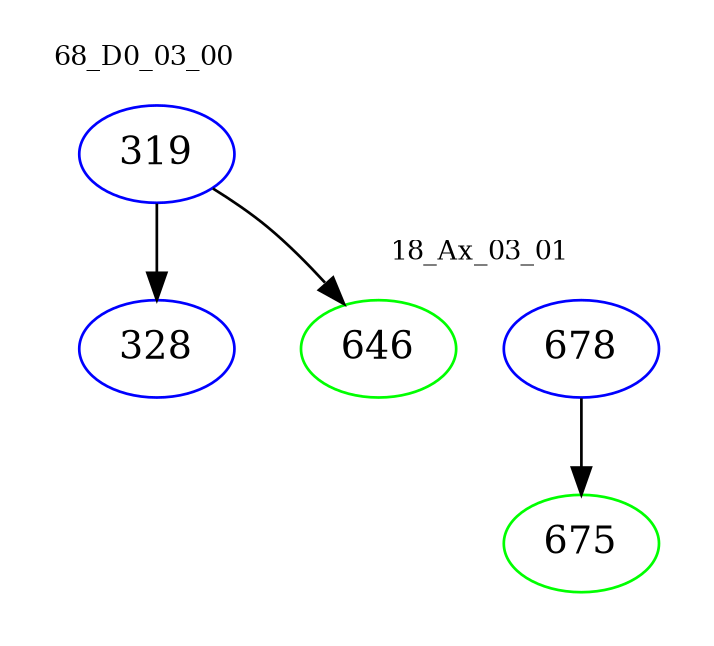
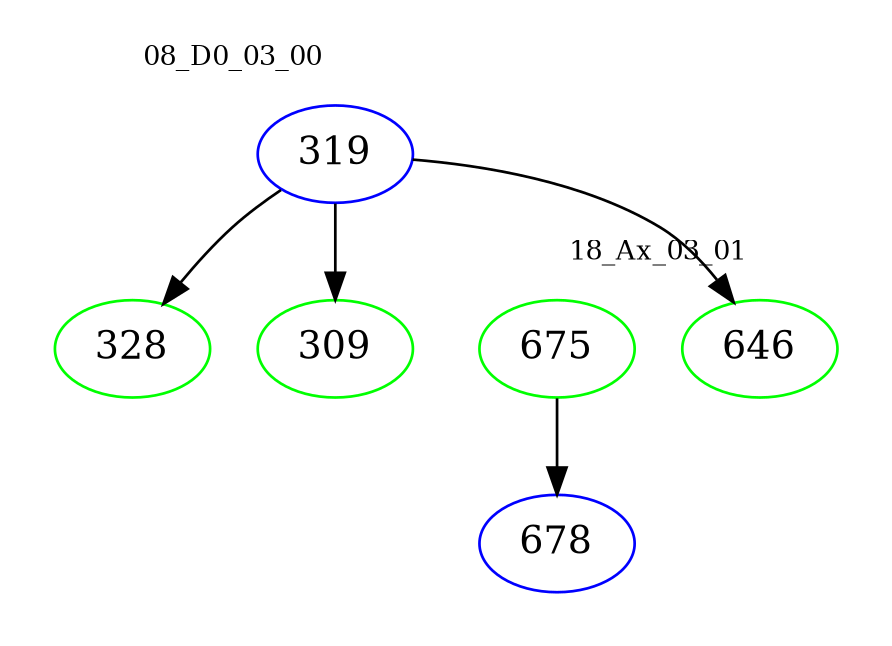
(145, 58) -> (234, 58)
(157, 349) -> (133, 349)
none -> (335, 349)
(581, 433) -> (557, 433)
